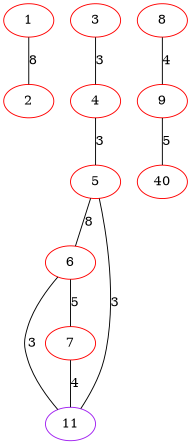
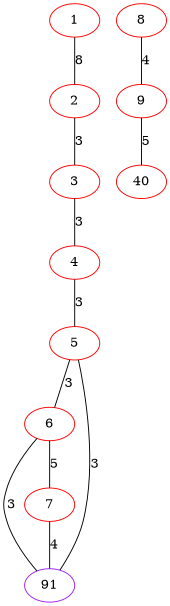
none -> (75, 141)
(89, 222) -> (69, 384)
(71, 424) -> (50, 585)
